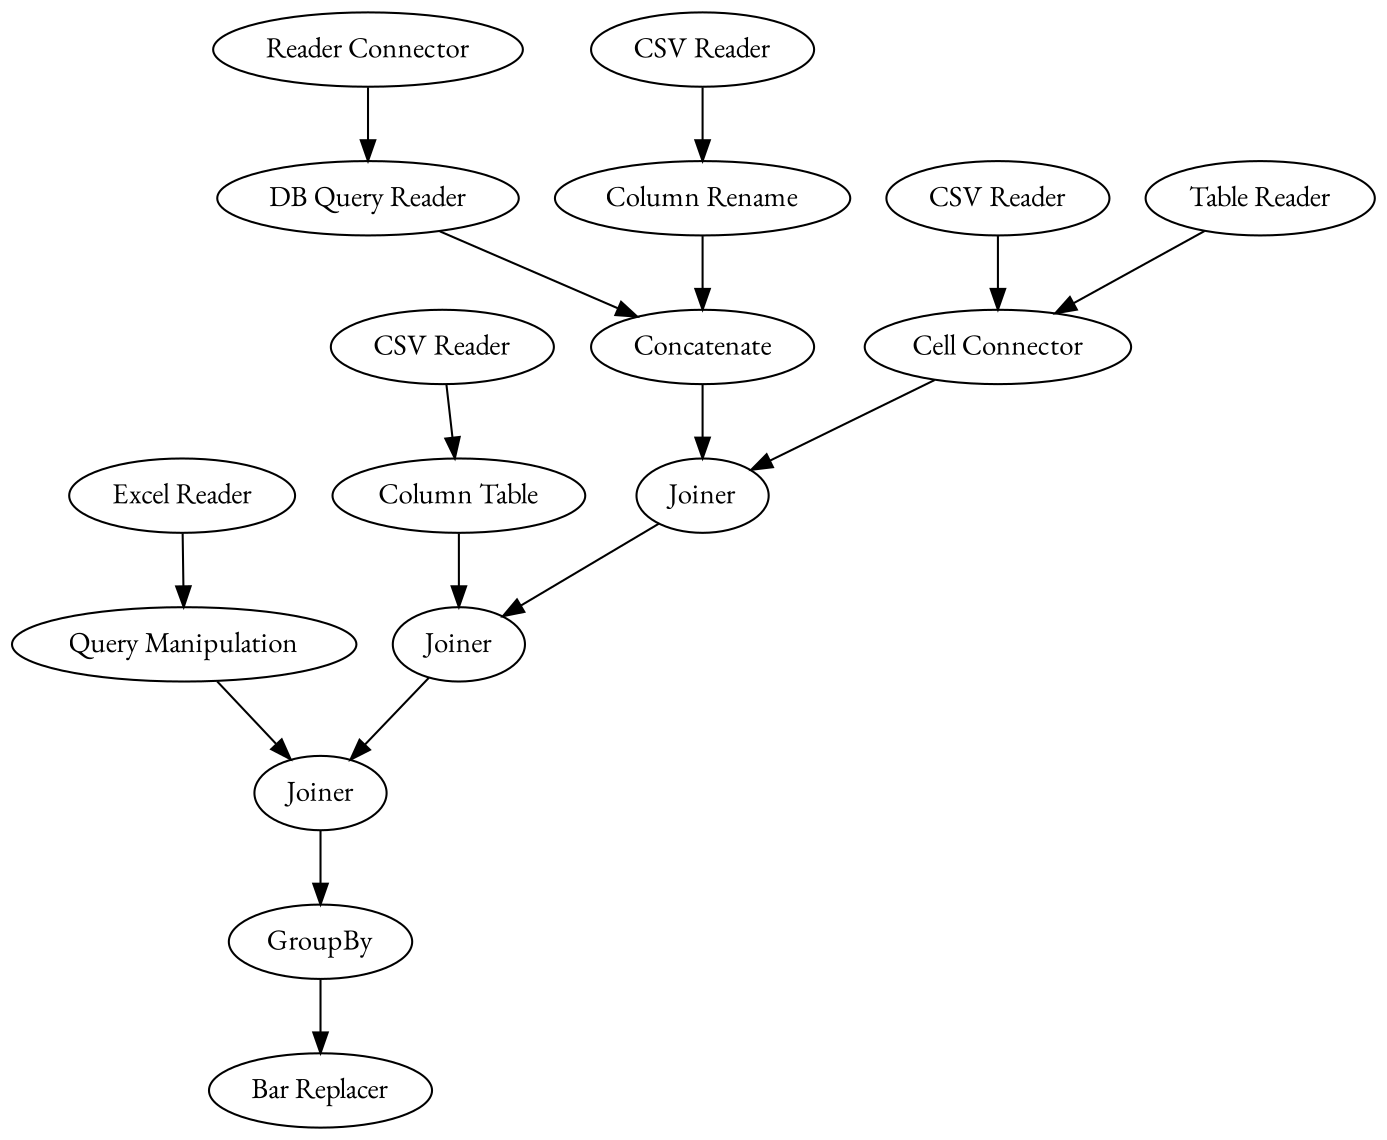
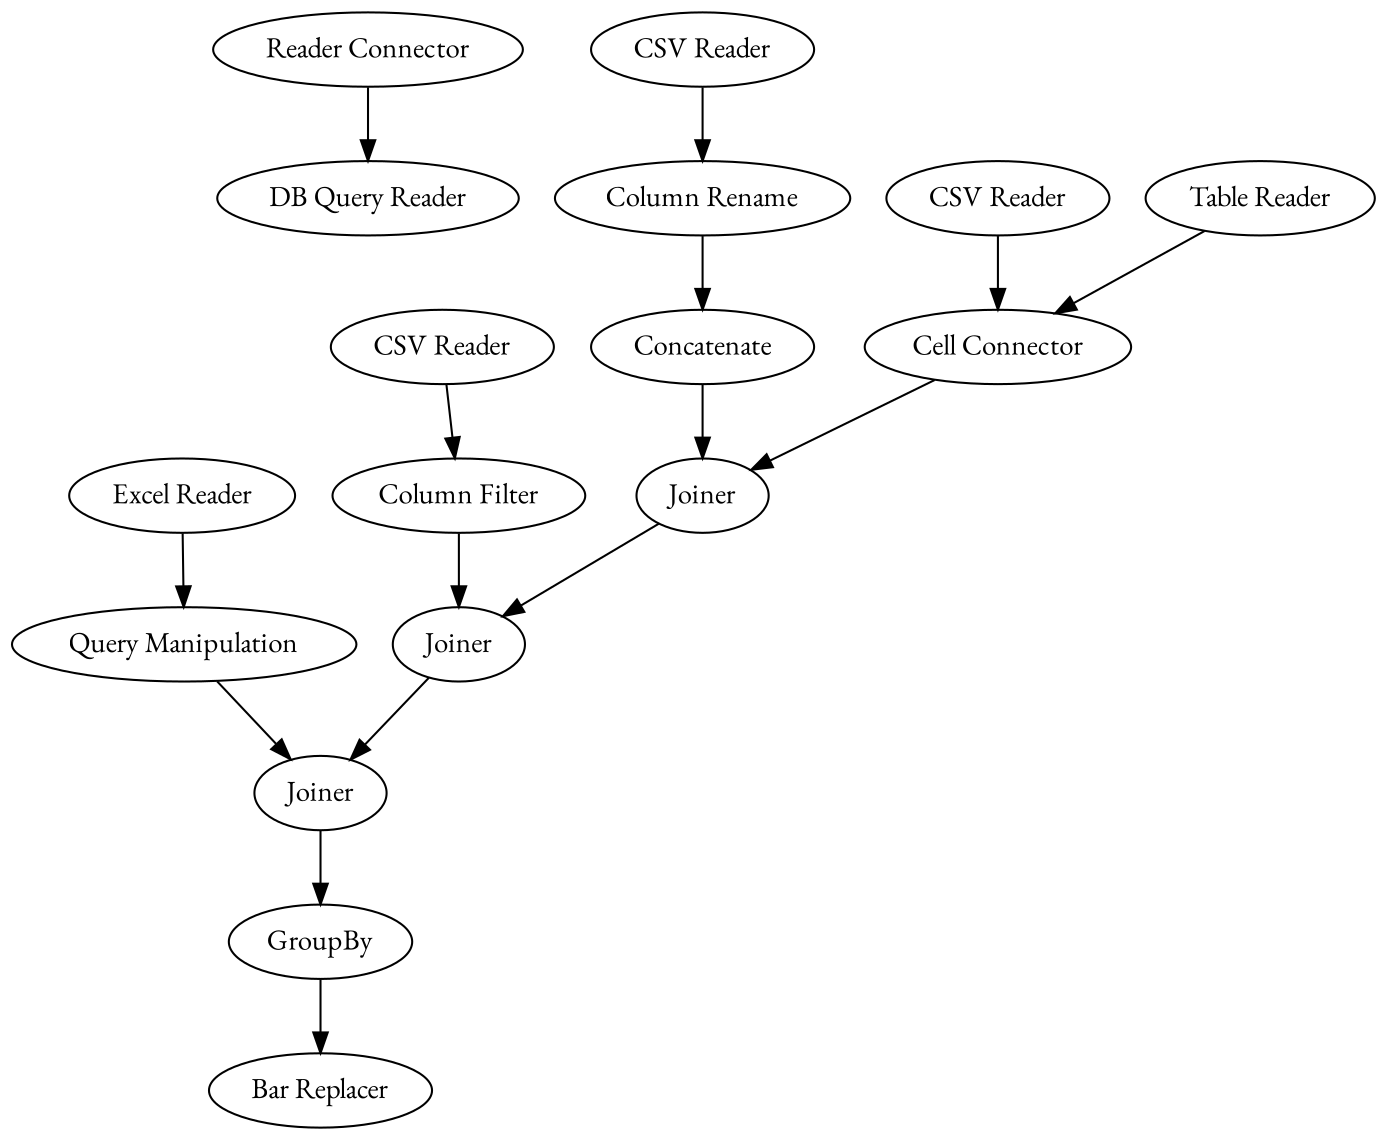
(529, 270) -> none
(459, 496) -> (459, 496)
